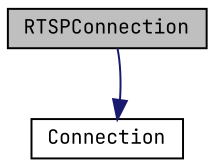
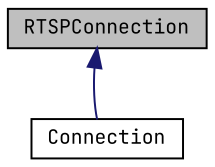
(120, 74) -> (94, 94)
